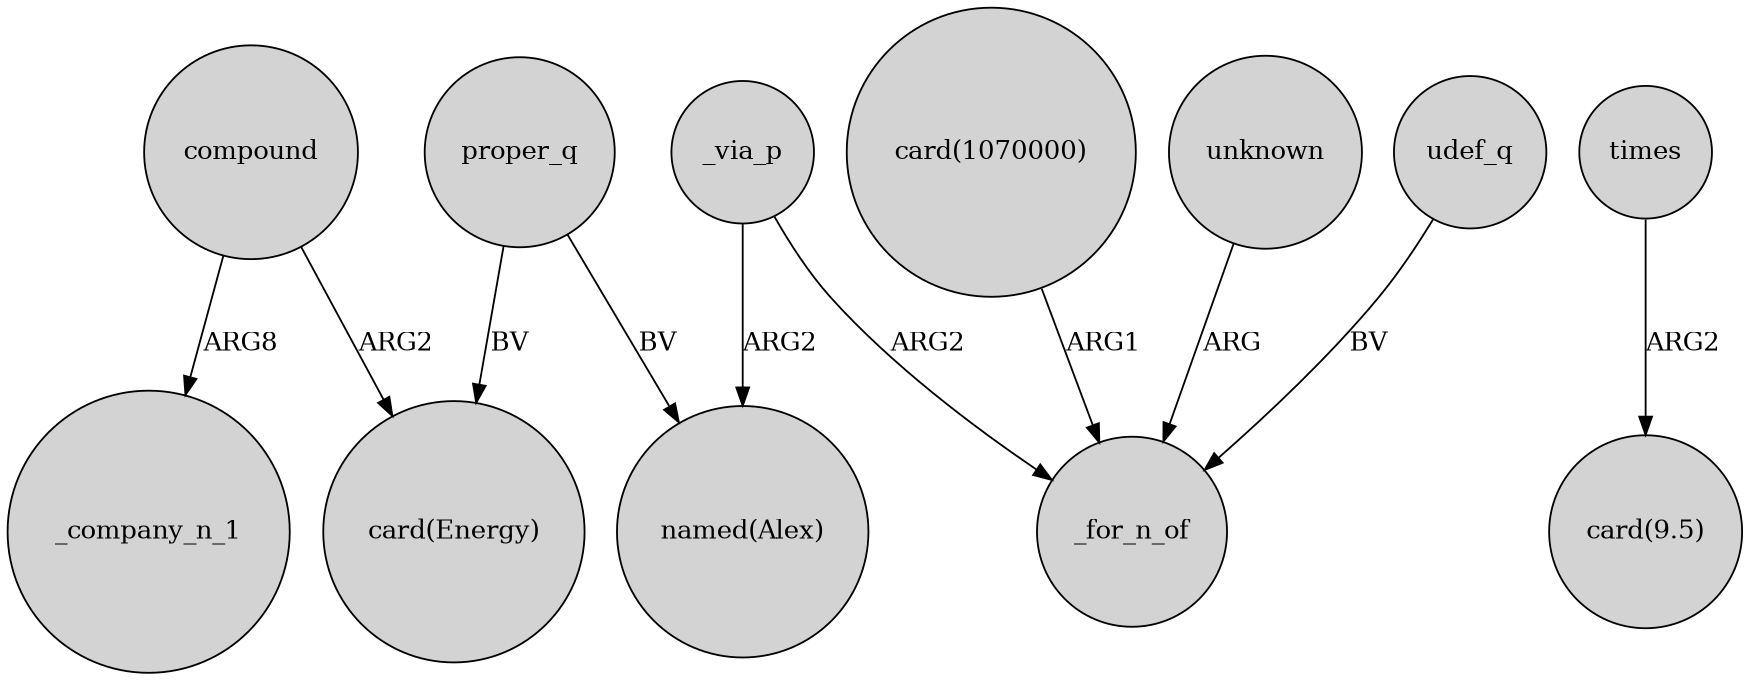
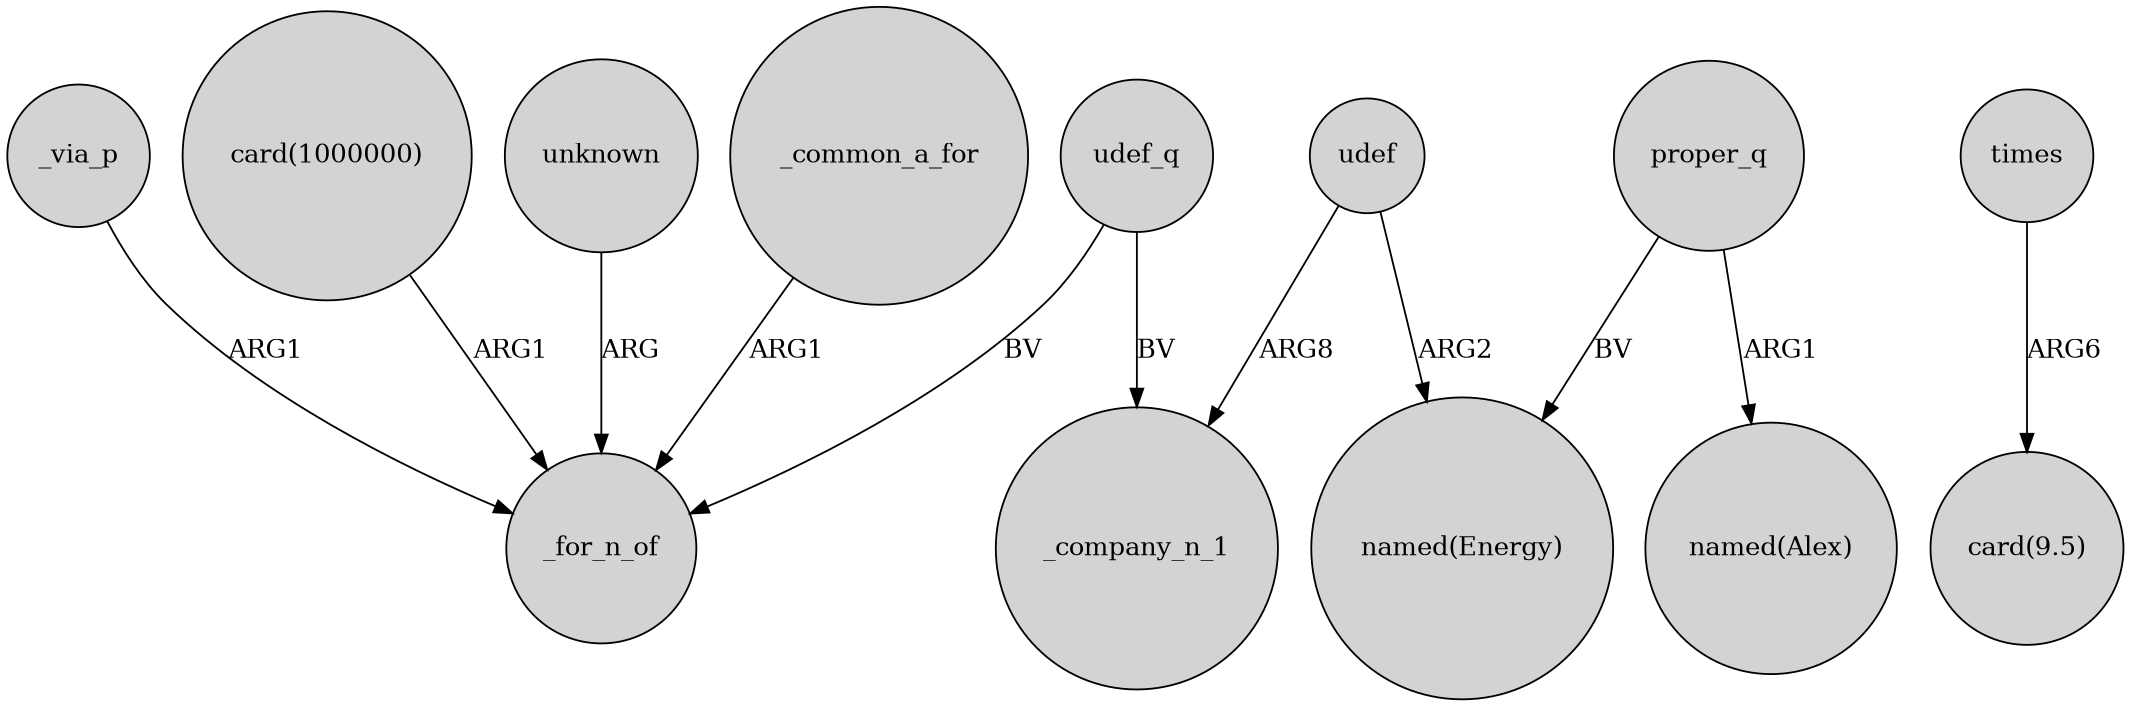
(251, 152) -> (1367, 156)
(991, 152) -> (327, 156)
none -> (879, 156)
(743, 305) -> none
none -> (1137, 310)
(658, 344) -> (1781, 351)
(928, 344) -> (266, 351)
(1683, 344) -> (2064, 351)
(454, 532) -> (1462, 548)
